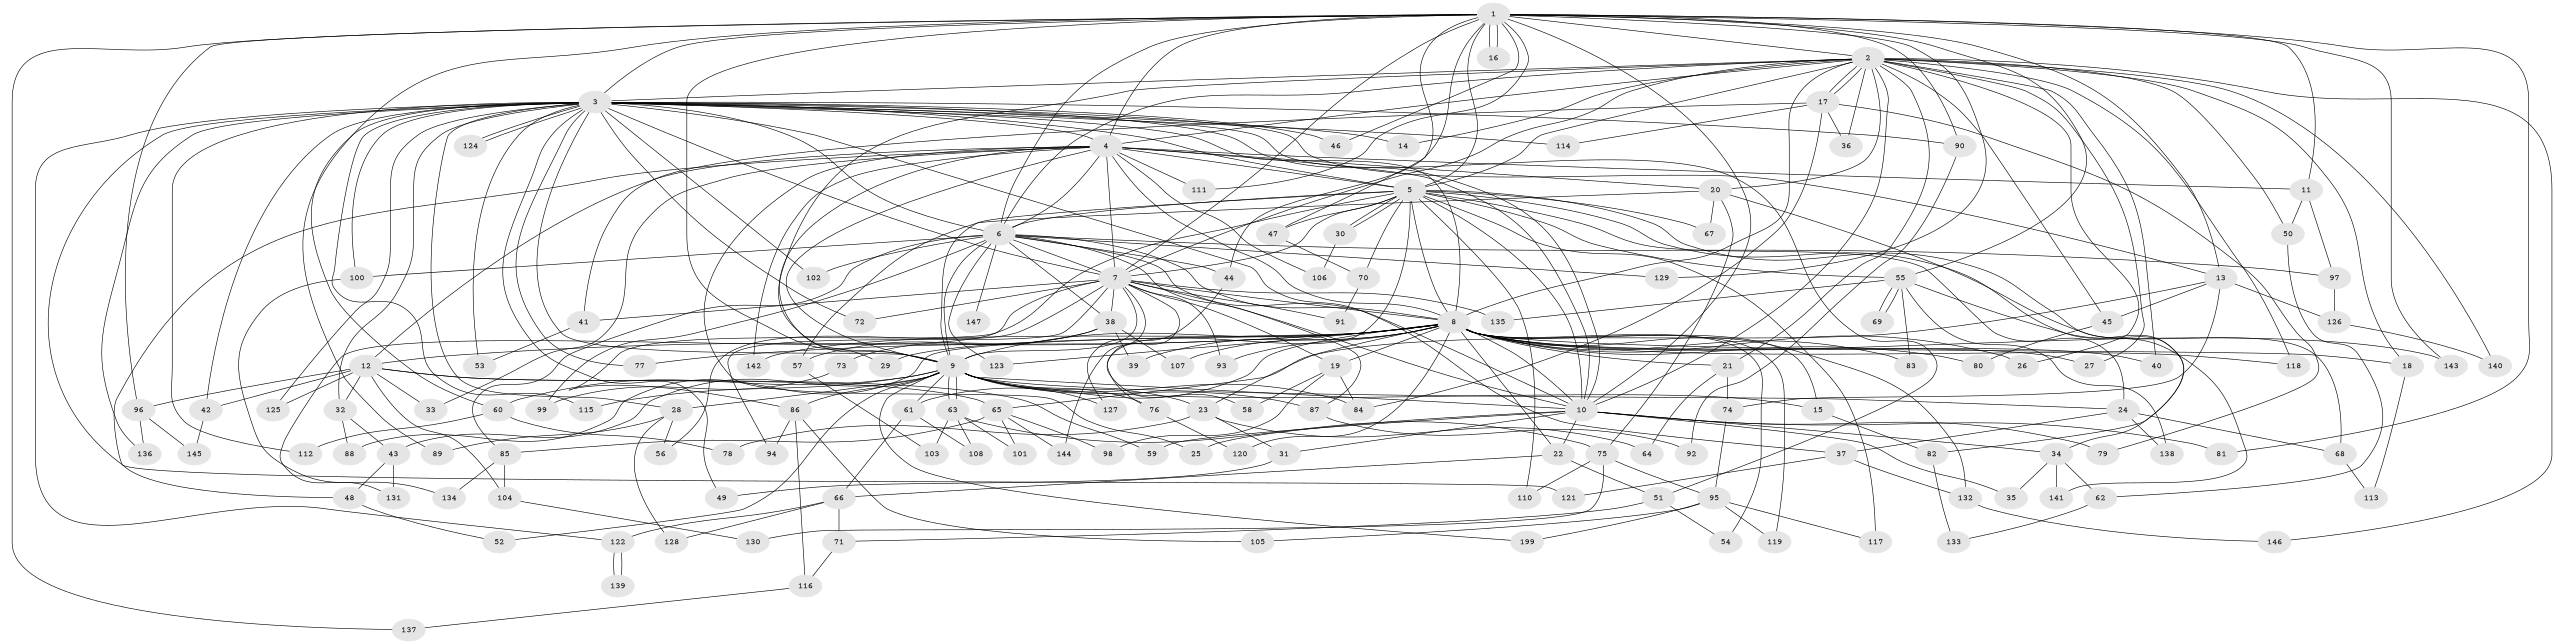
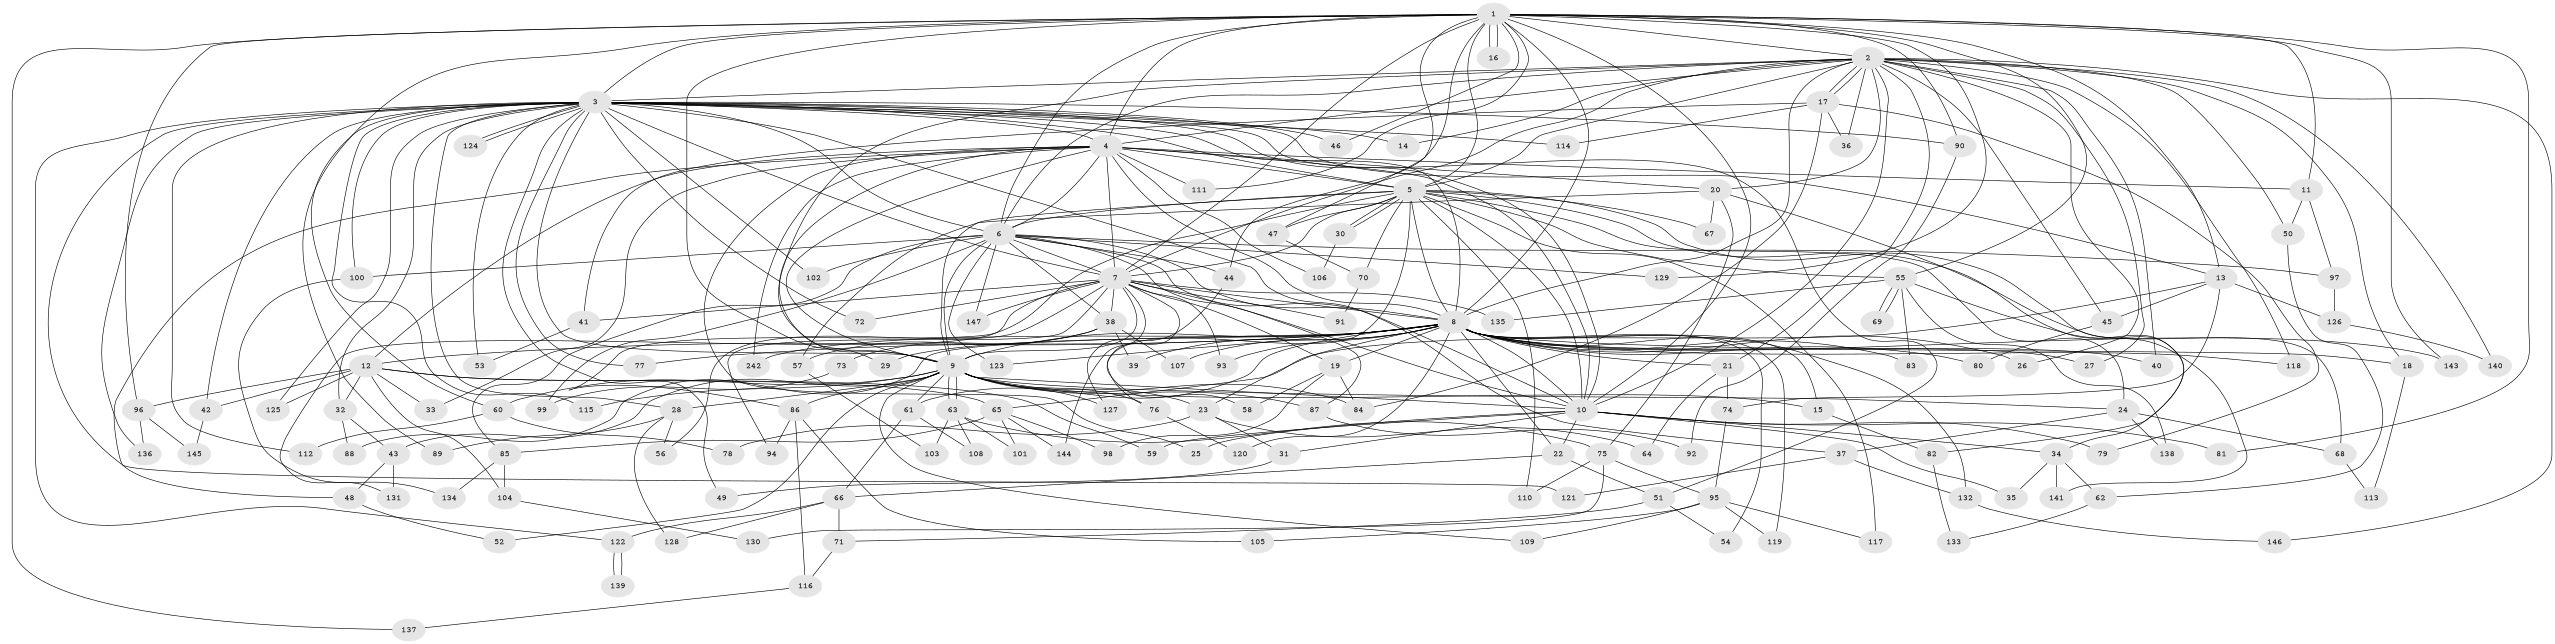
none -> (1579, 172)
none -> (1020, 304)
(753, 366) -> (753, 366)
(1527, 542) -> (1527, 542)
